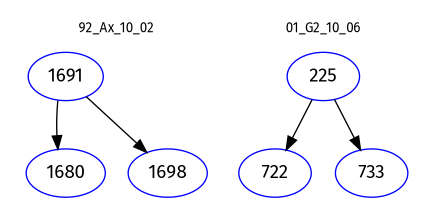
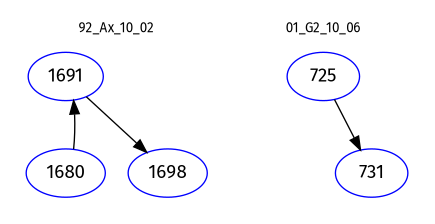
(323, 76) -> (323, 76)
(57, 118) -> (75, 132)
(275, 173) -> none
(372, 173) -> (372, 173)
